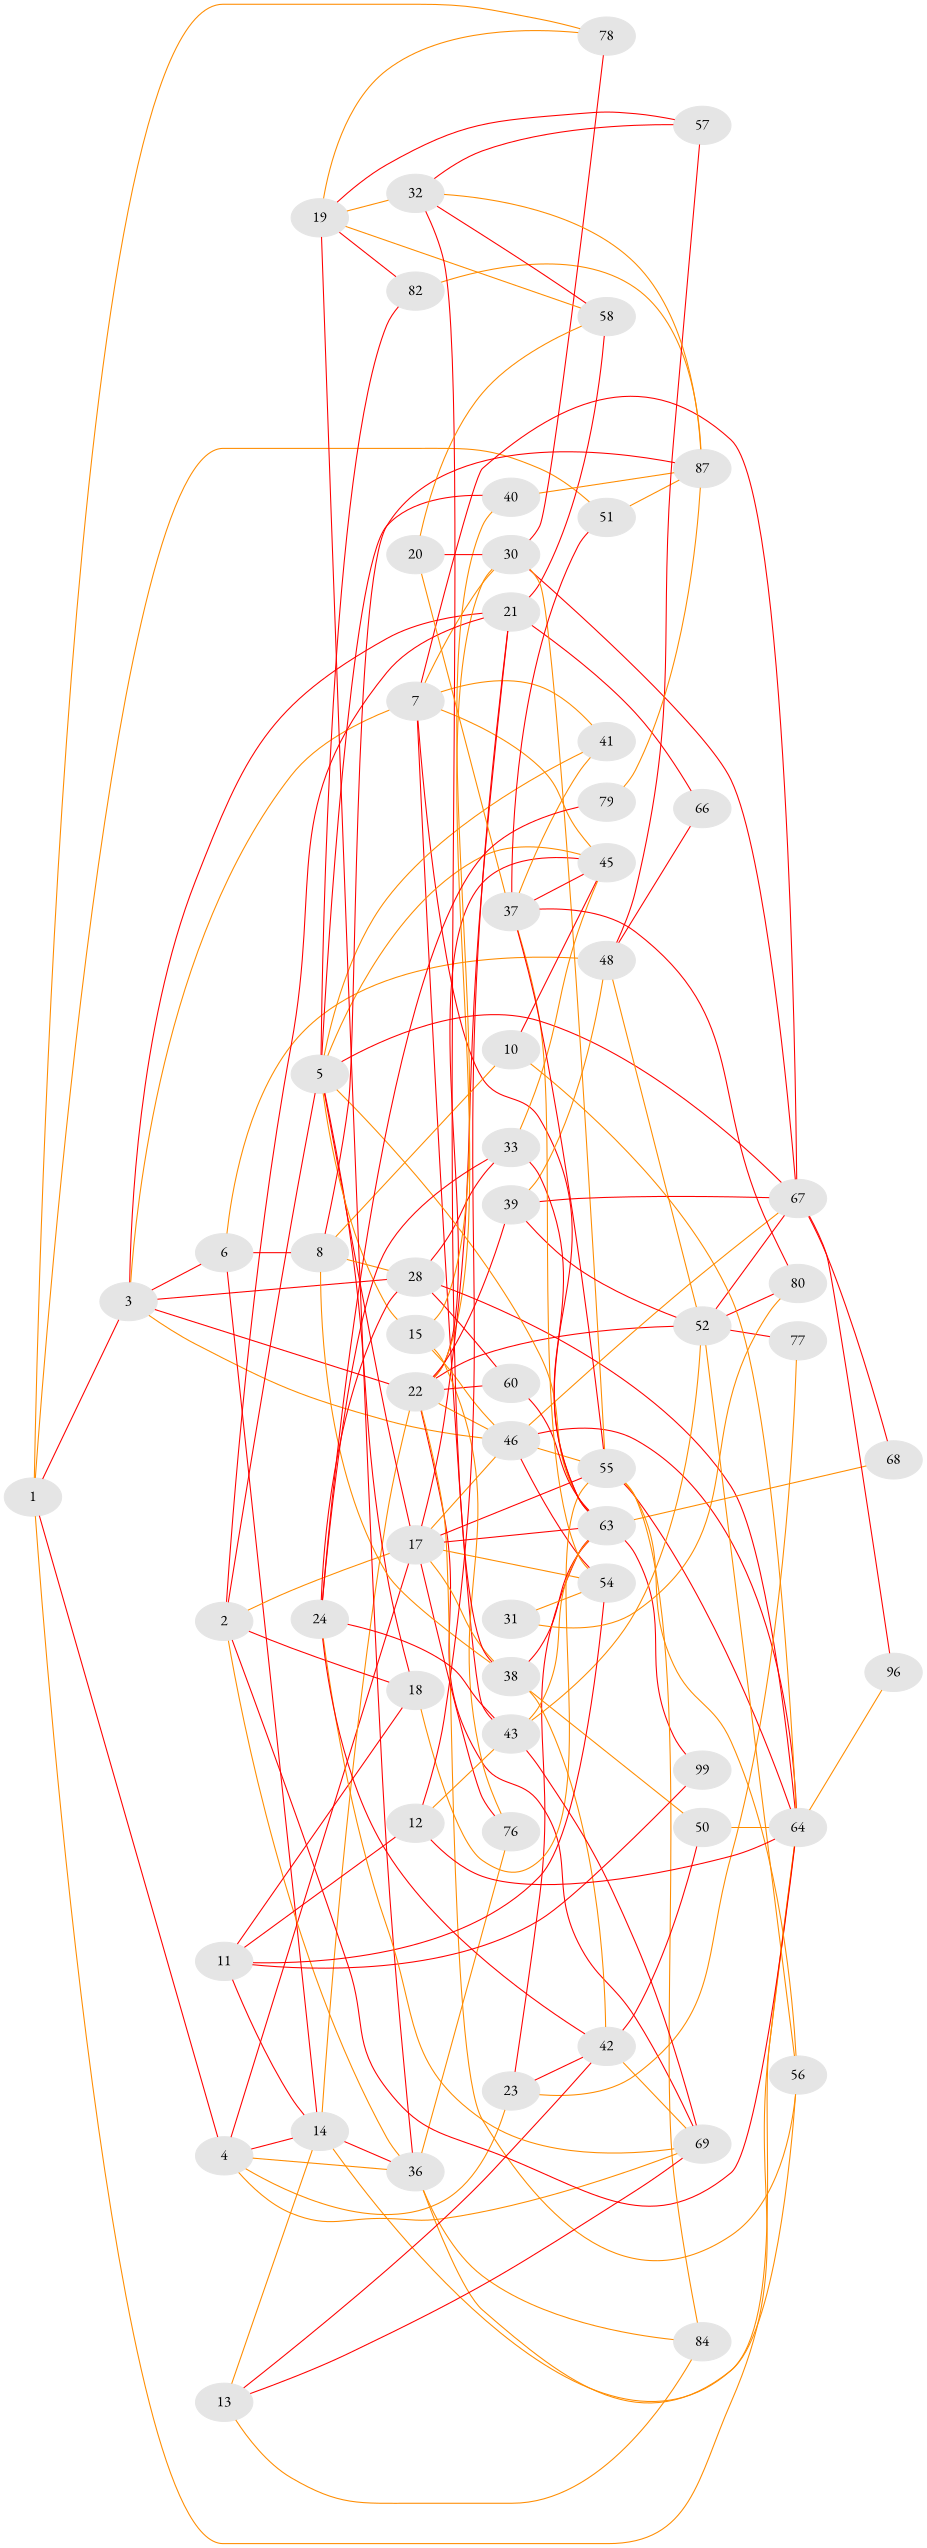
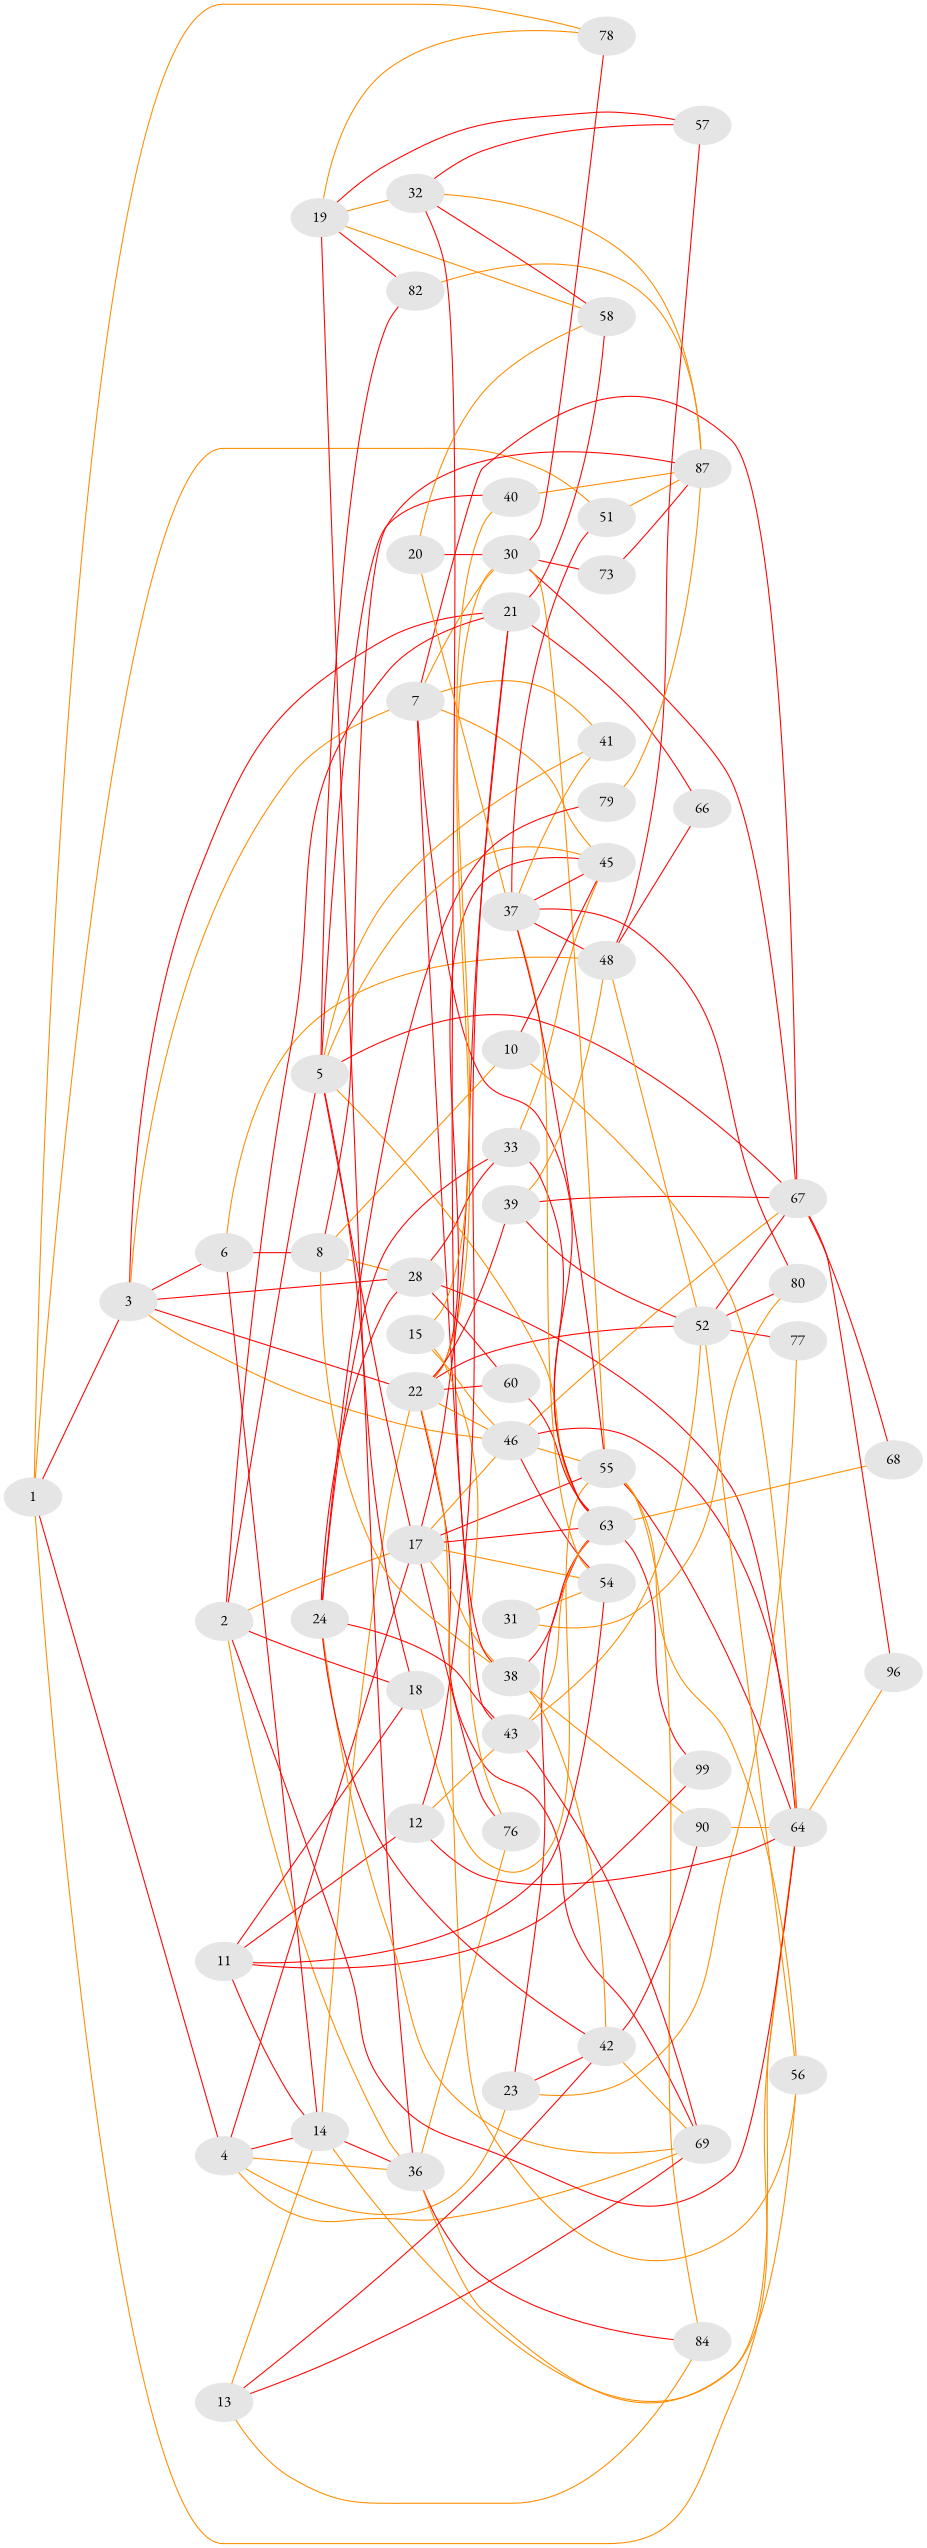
none -> (607, 575)
none -> (559, 936)
(348, 1211) -> none
(702, 1828) -> (702, 1828)
(525, 2301) -> (525, 2301)
